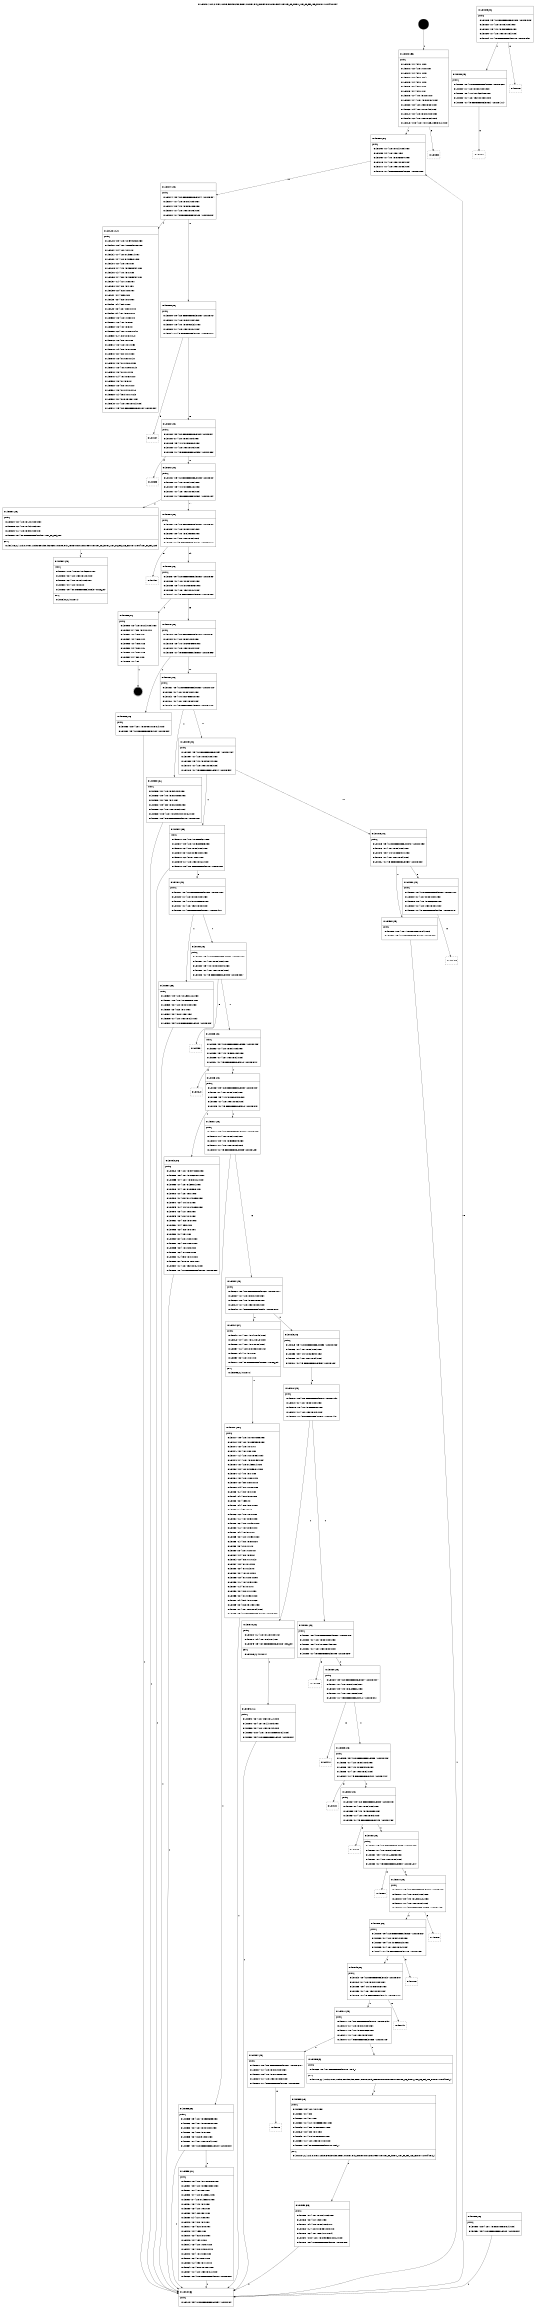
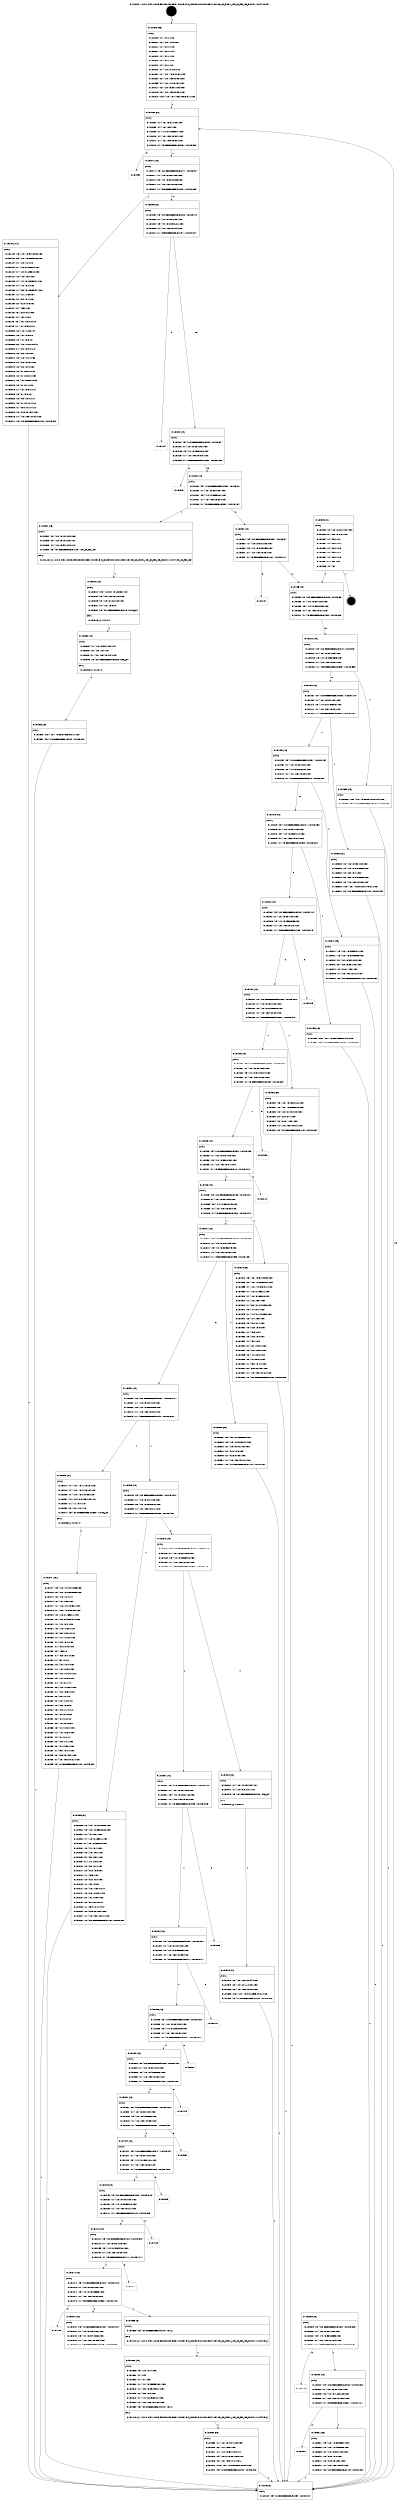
(431, 138) -> (141, 159)
(165, 605) -> (324, 576)
none -> (104, 653)
(197, 874) -> (280, 959)
none -> (28, 1563)
(276, 2105) -> (62, 2314)
(206, 2158) -> (127, 1664)
none -> (337, 2451)
